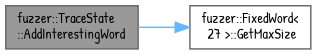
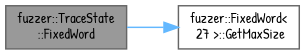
(72, 27) -> (66, 27)
